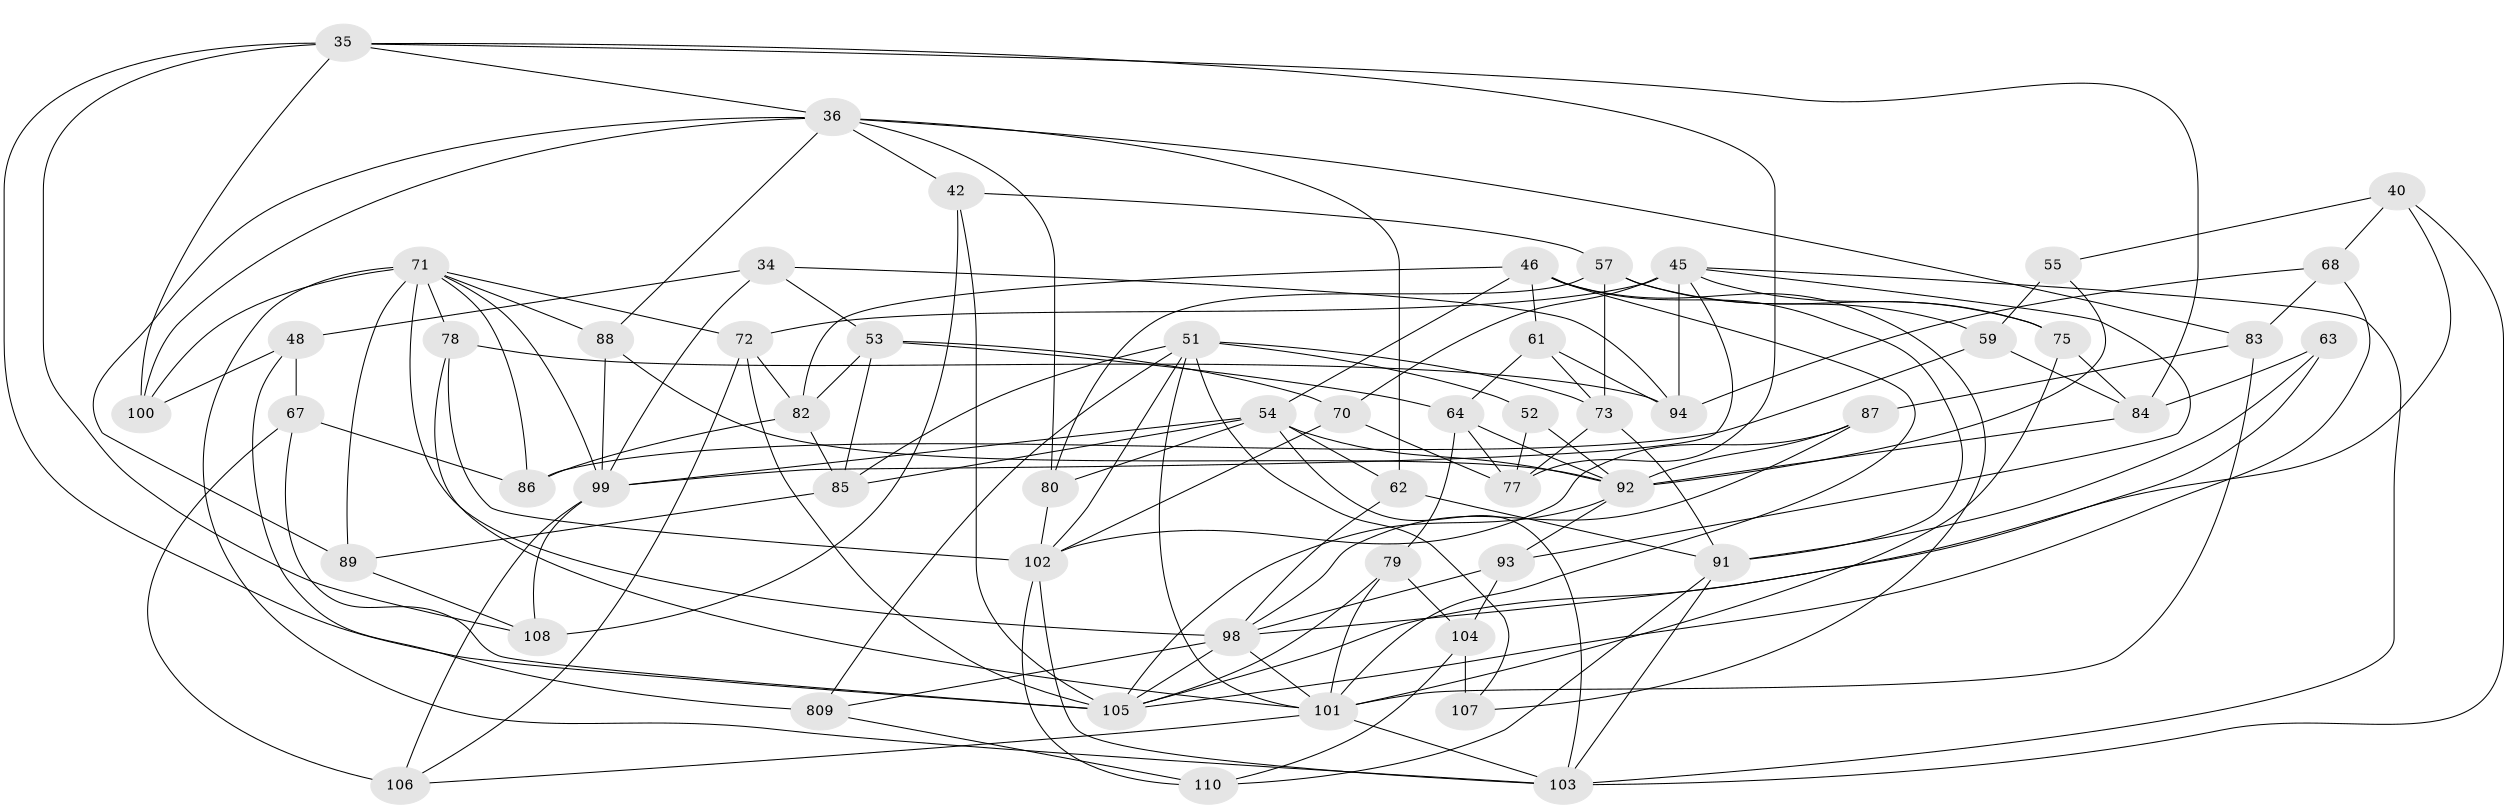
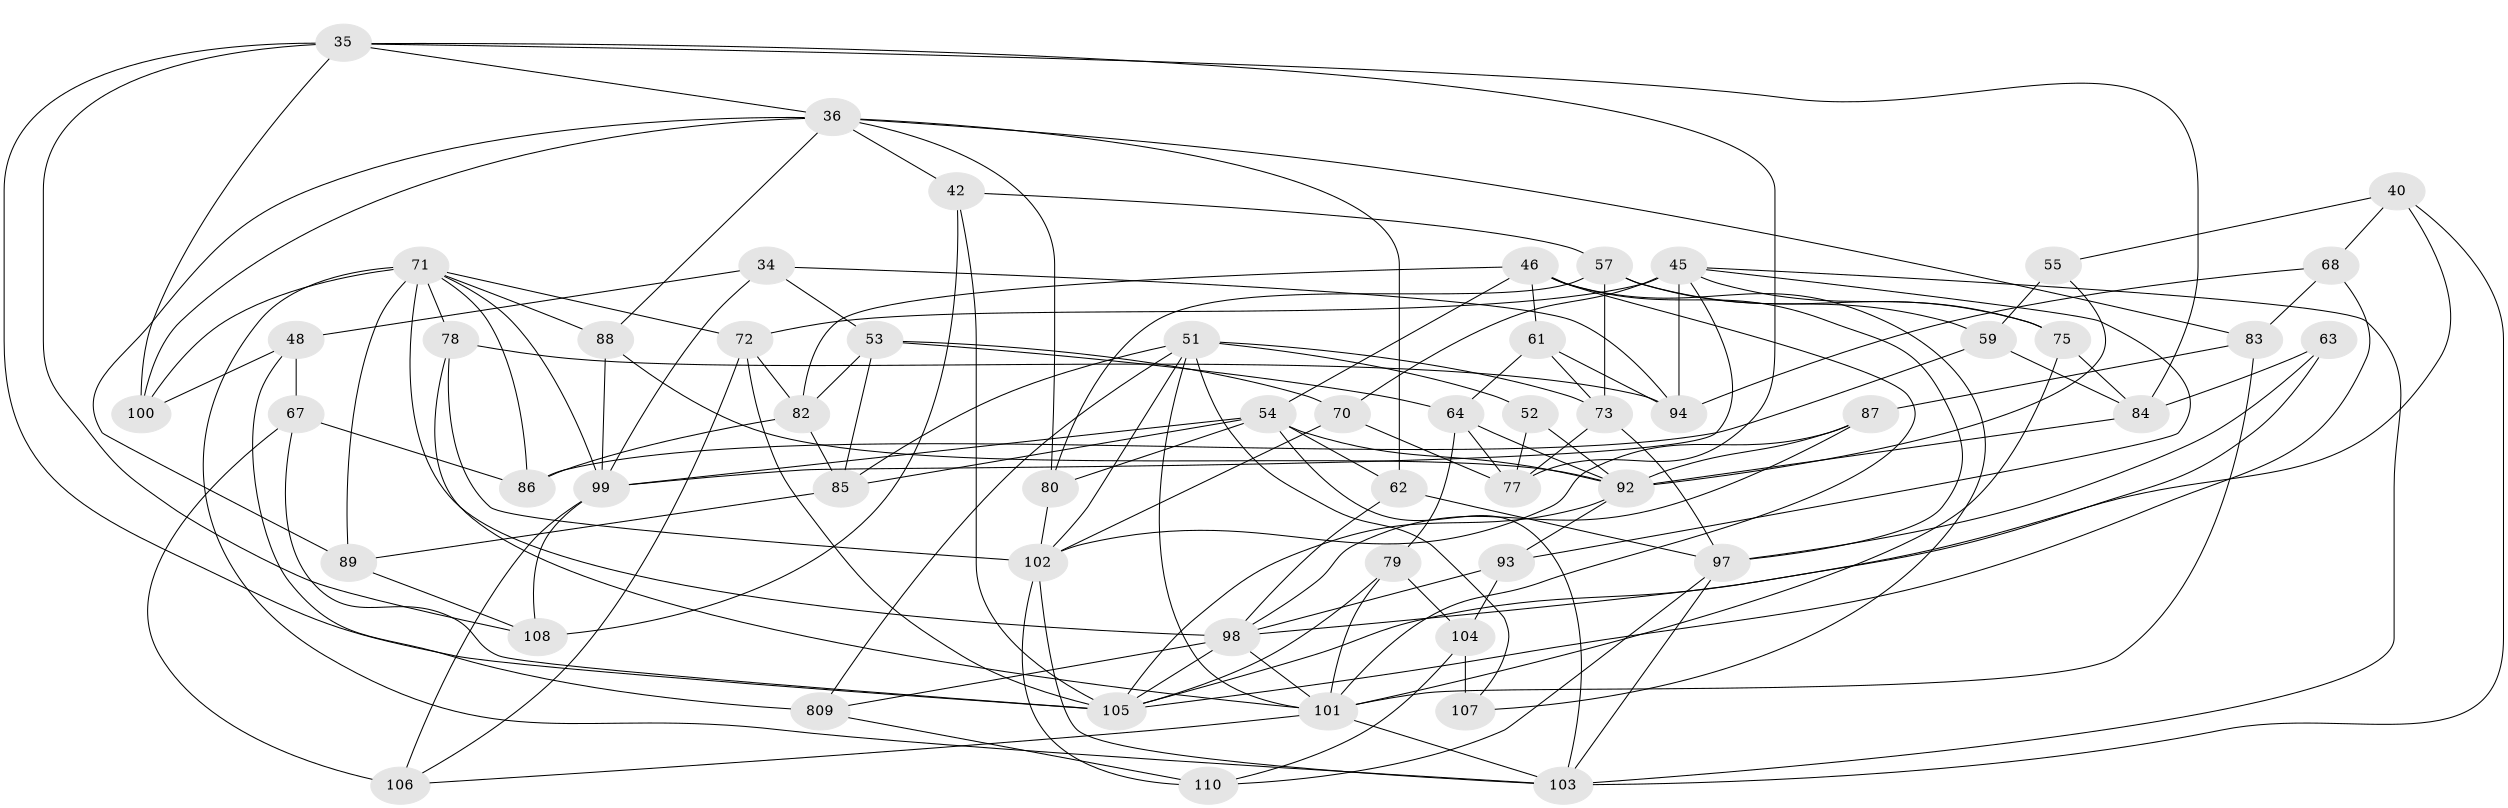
(1722, 563) -> (1722, 563)
